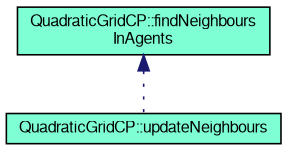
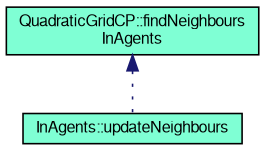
(144, 129) -> (133, 129)
